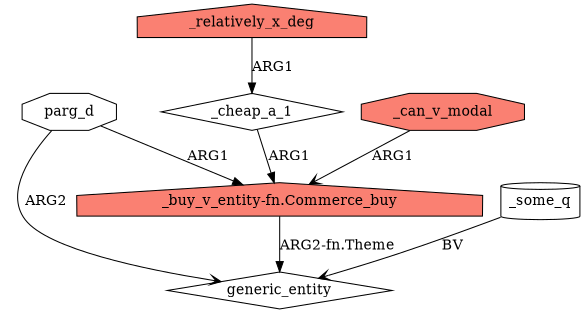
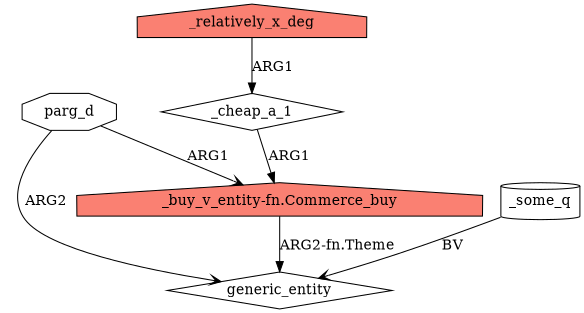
(443, 112) -> none
(167, 153) -> (167, 153)
